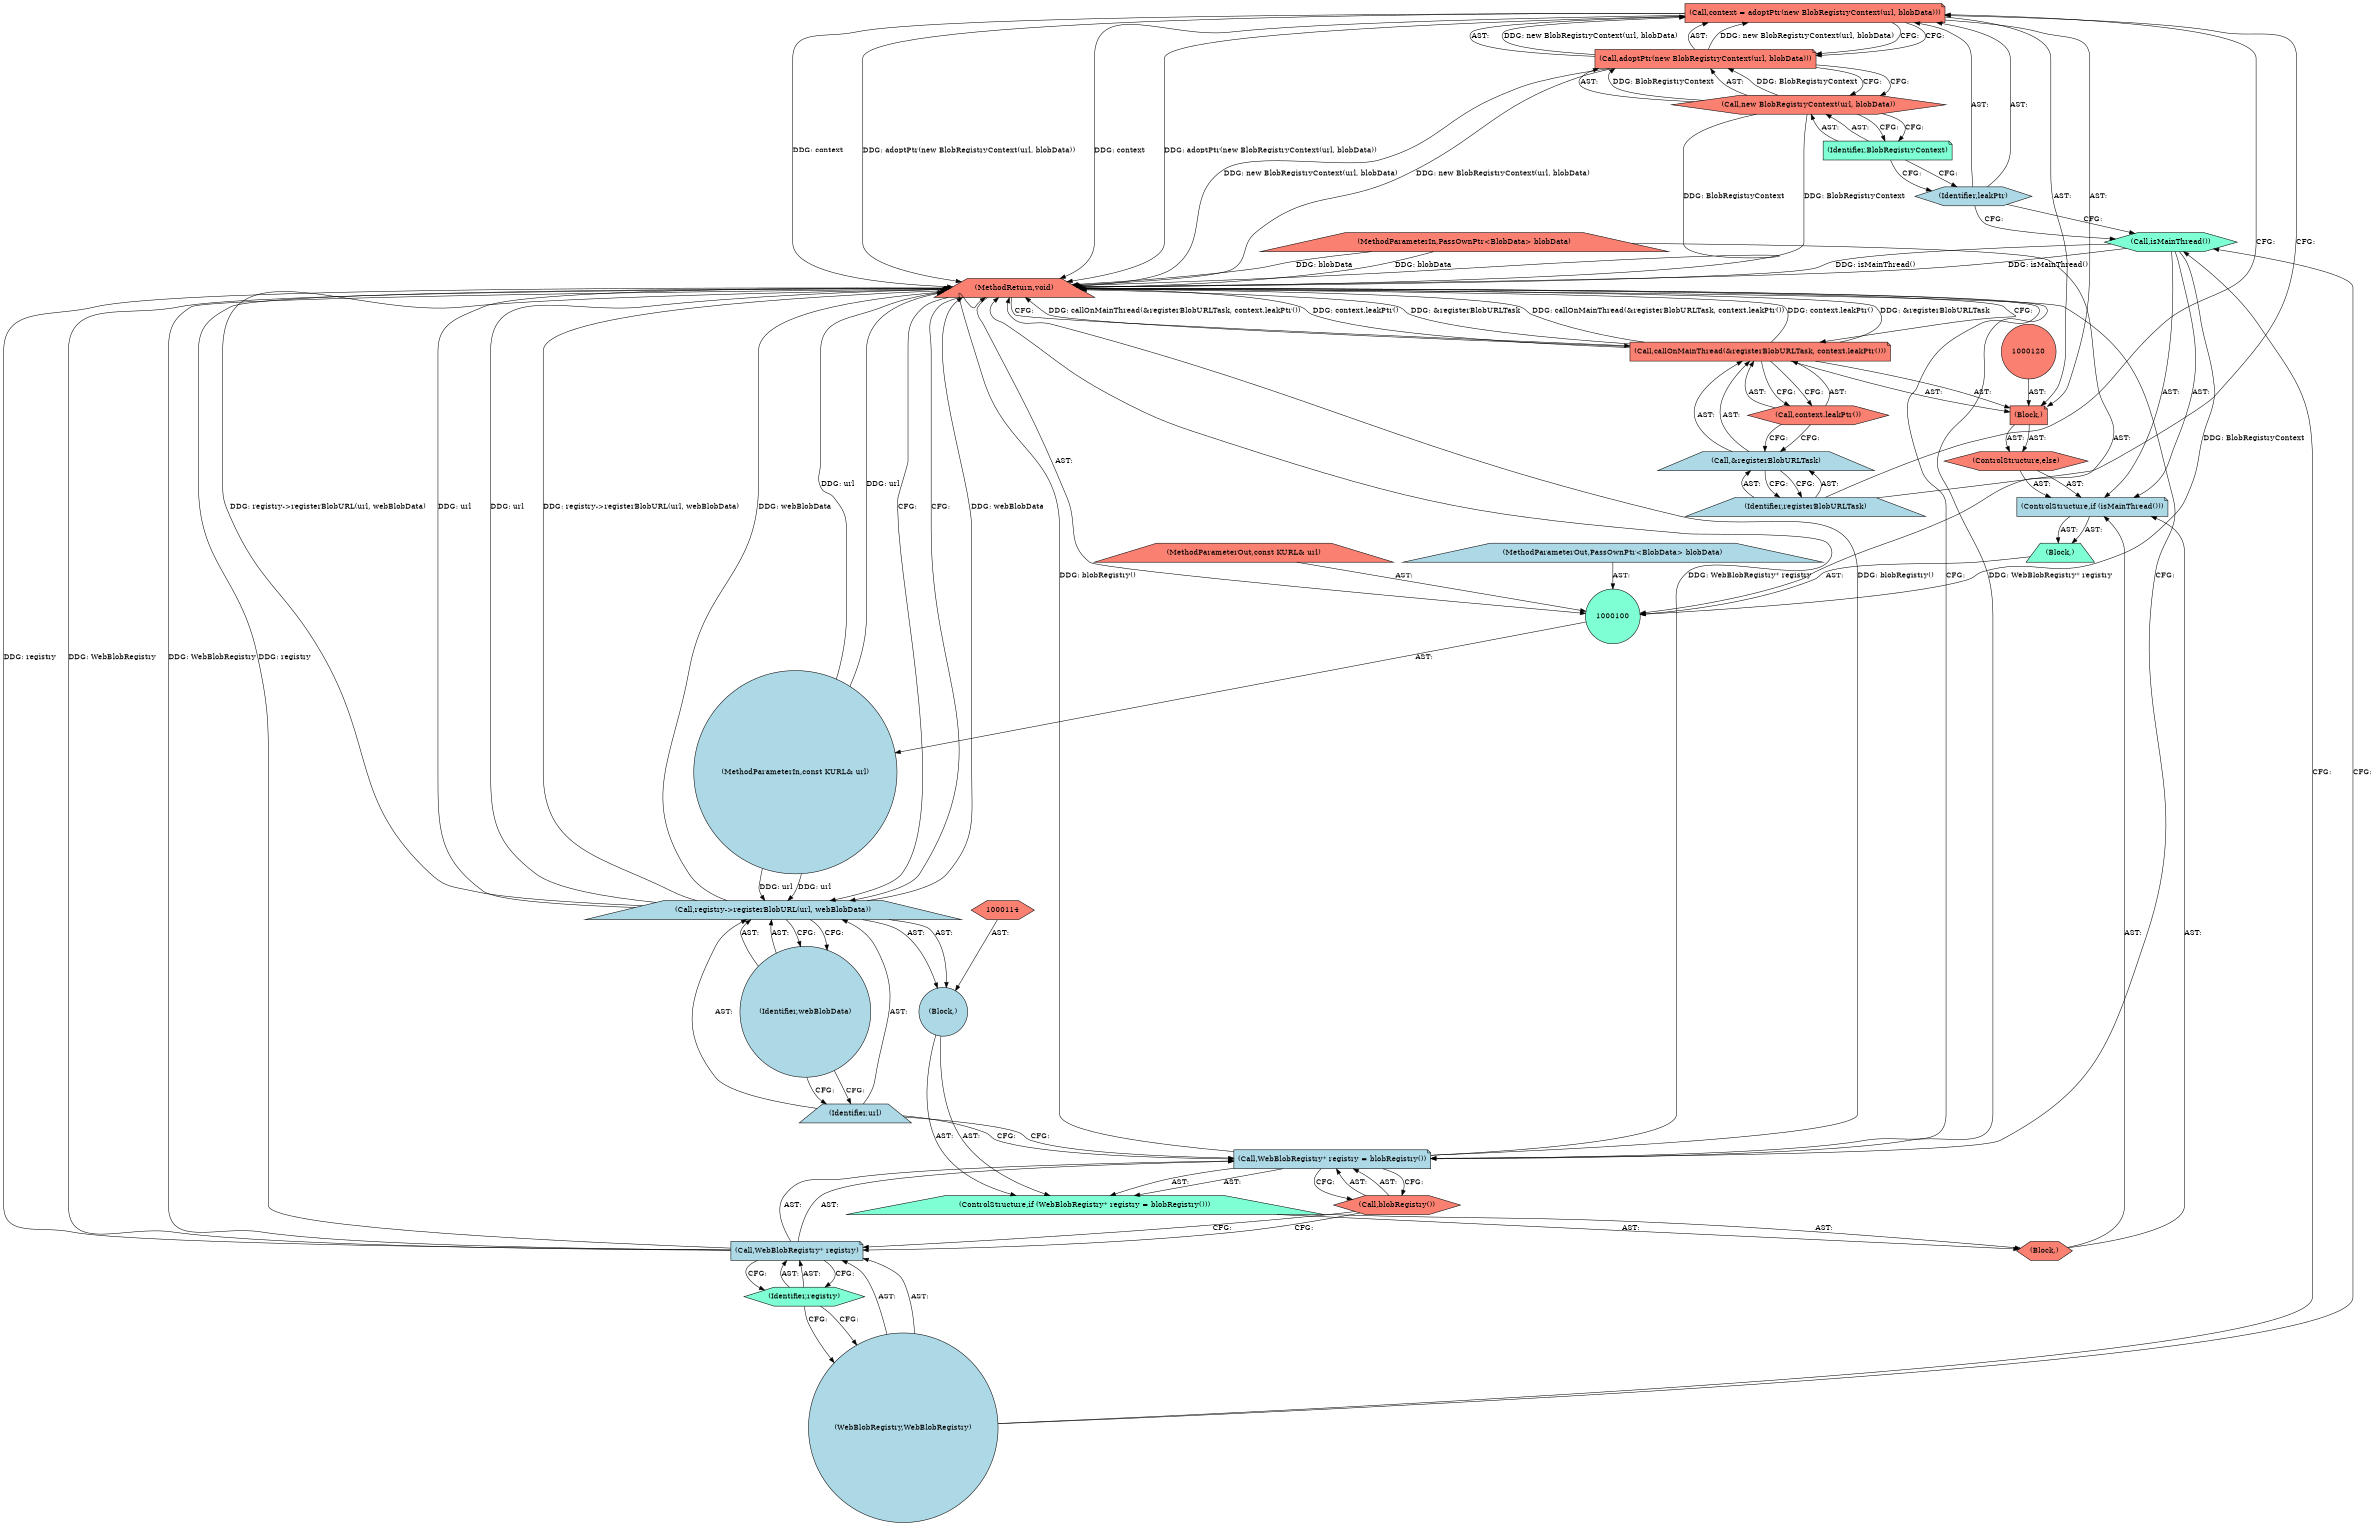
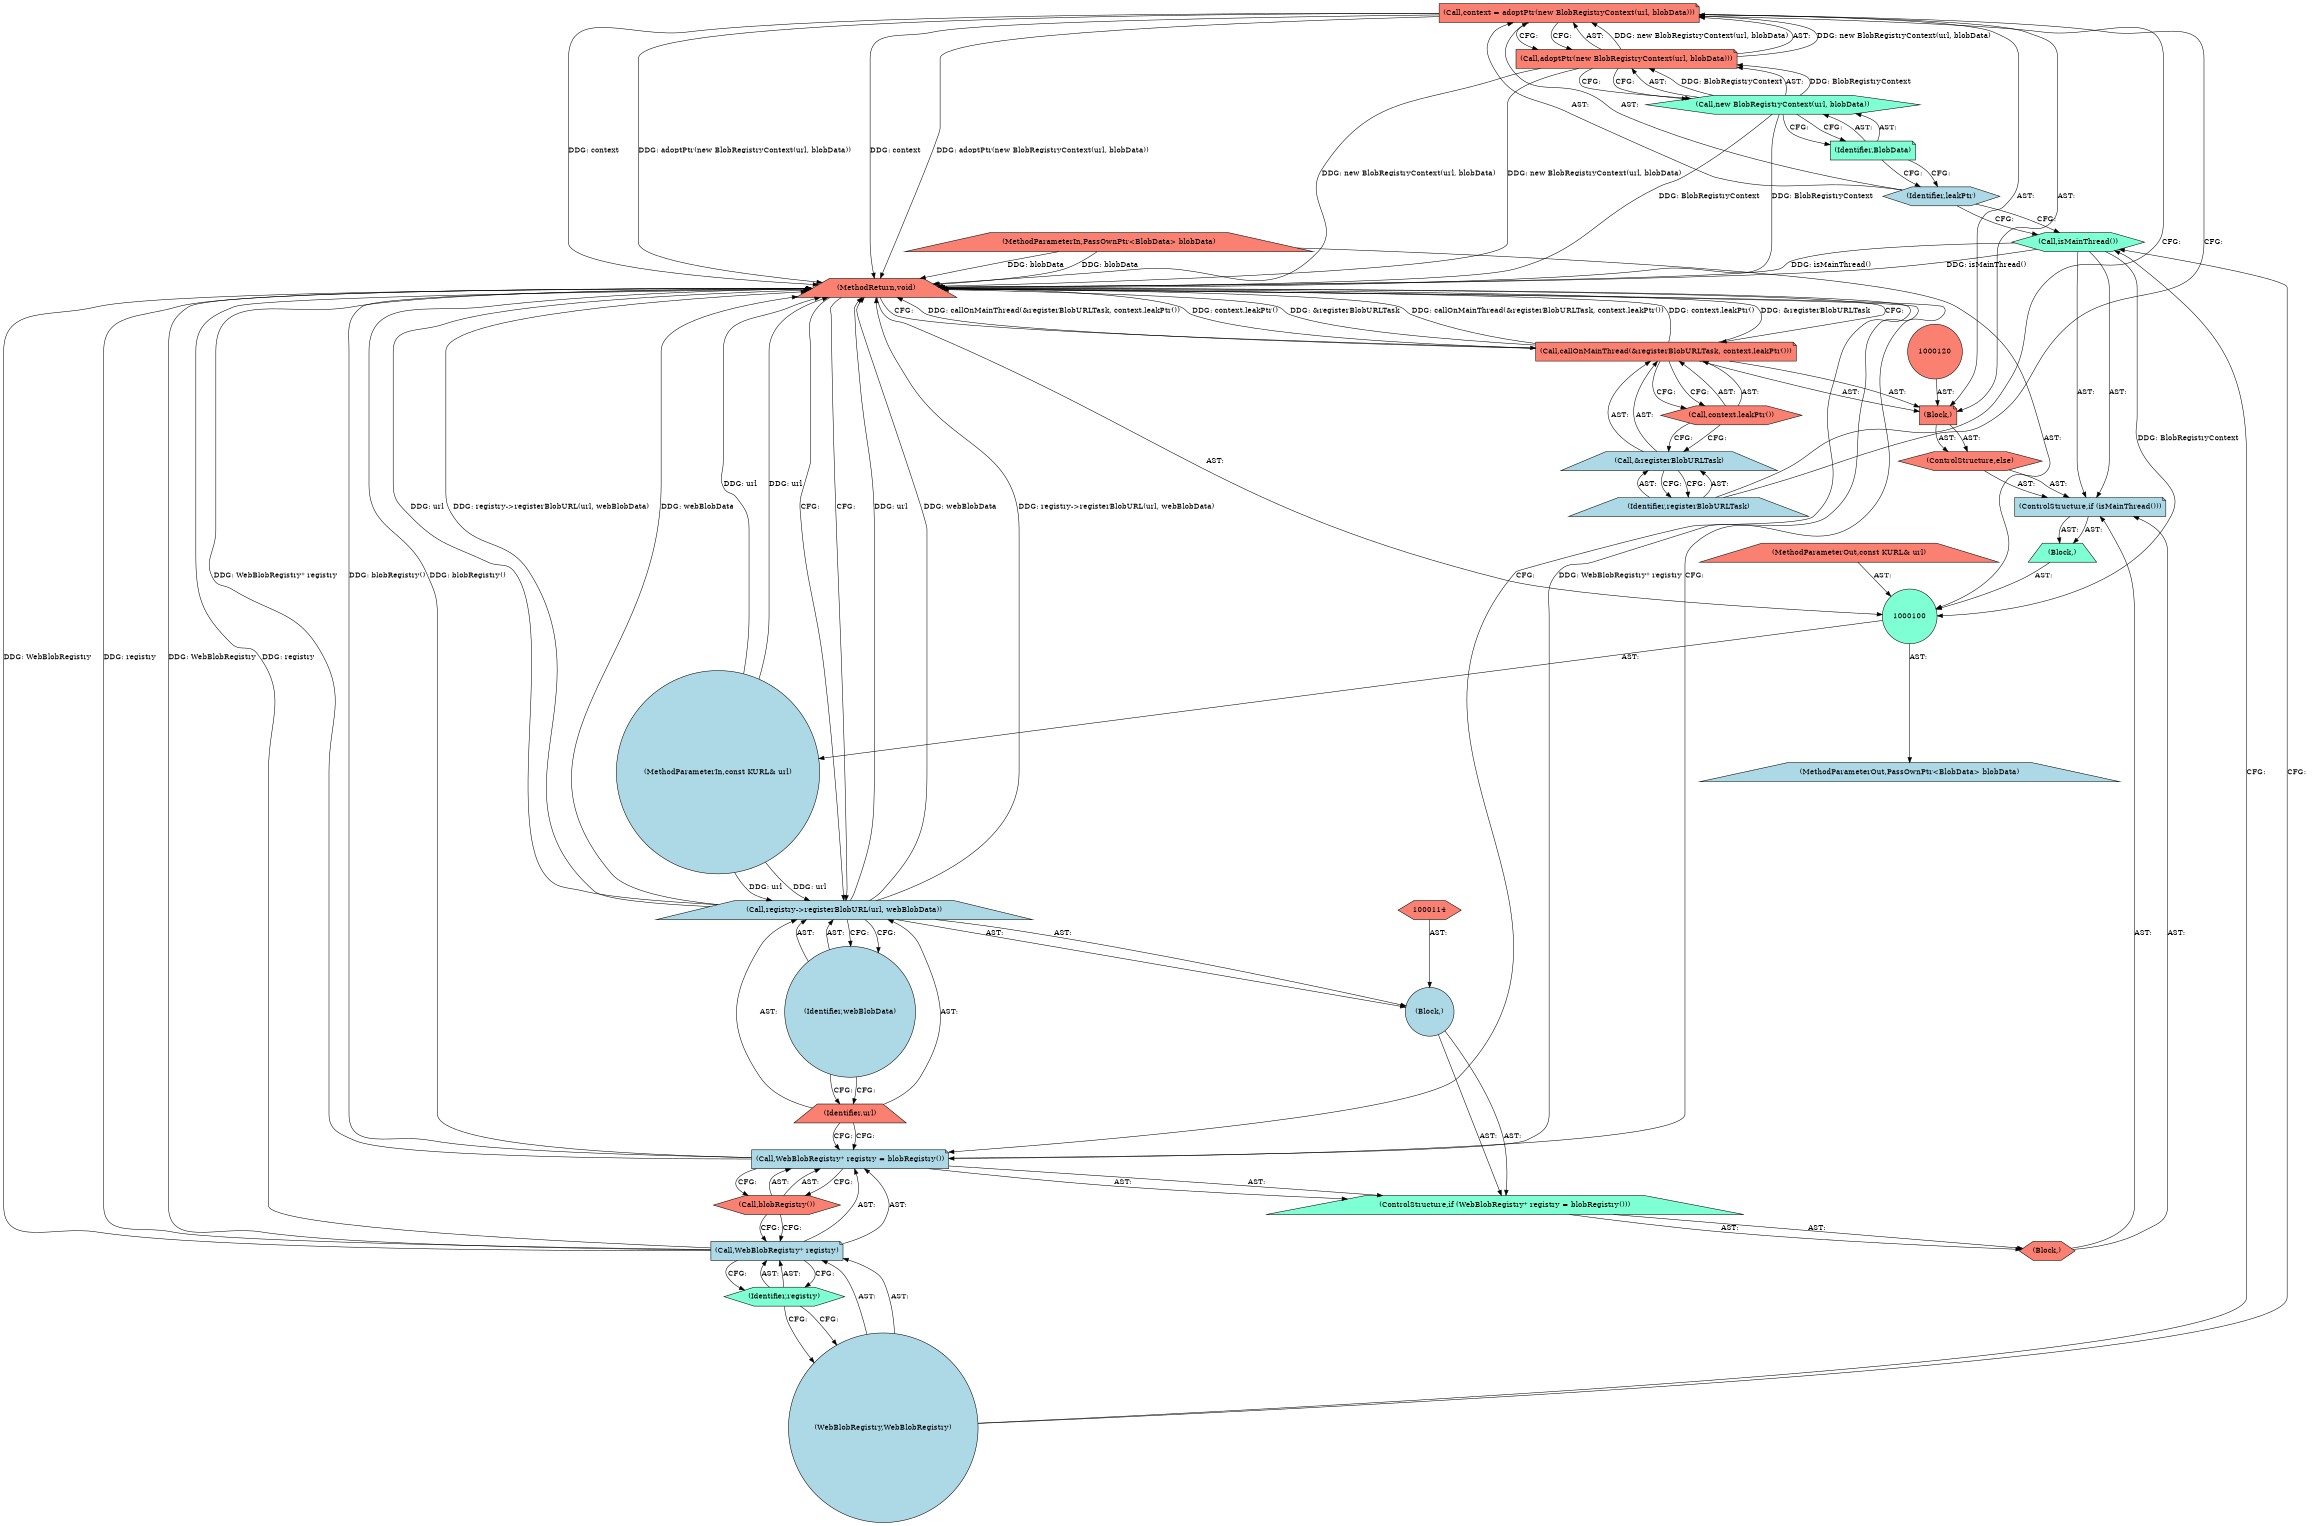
(1809, 105) -> (1783, 105)
(1888, 151) -> (1873, 151)
(1613, 573) -> (1910, 701)
(855, 1113) -> (850, 1113)
